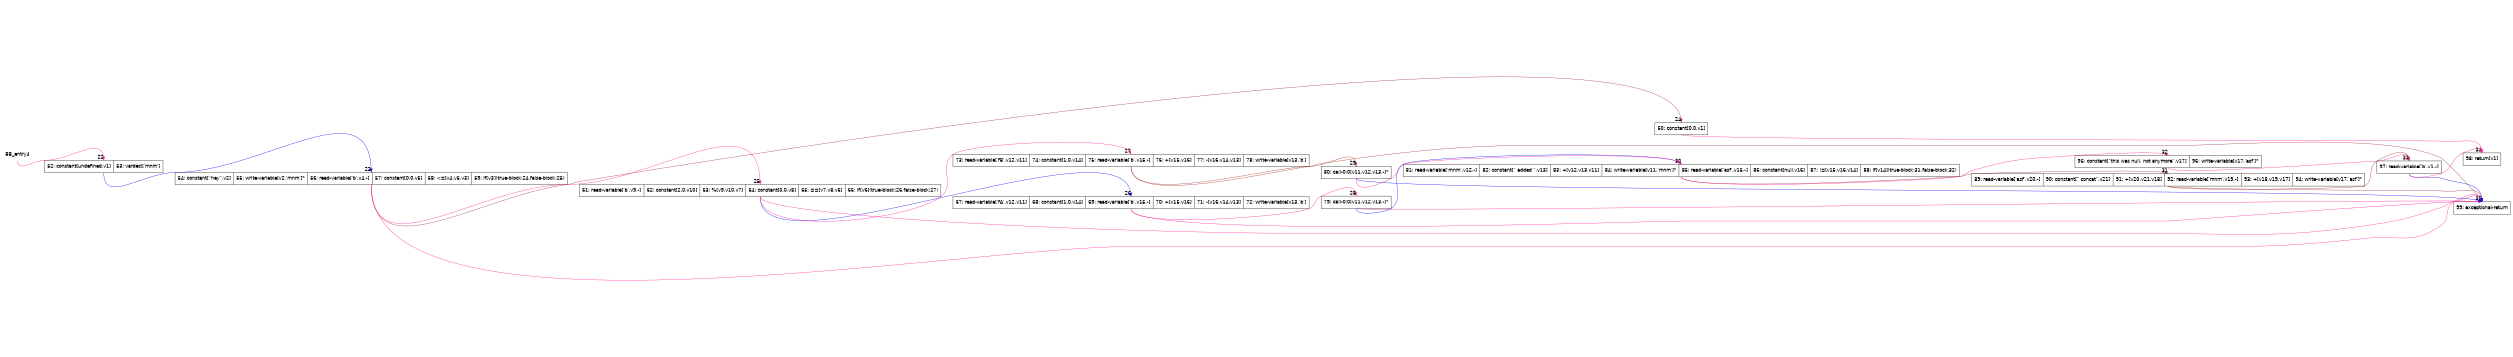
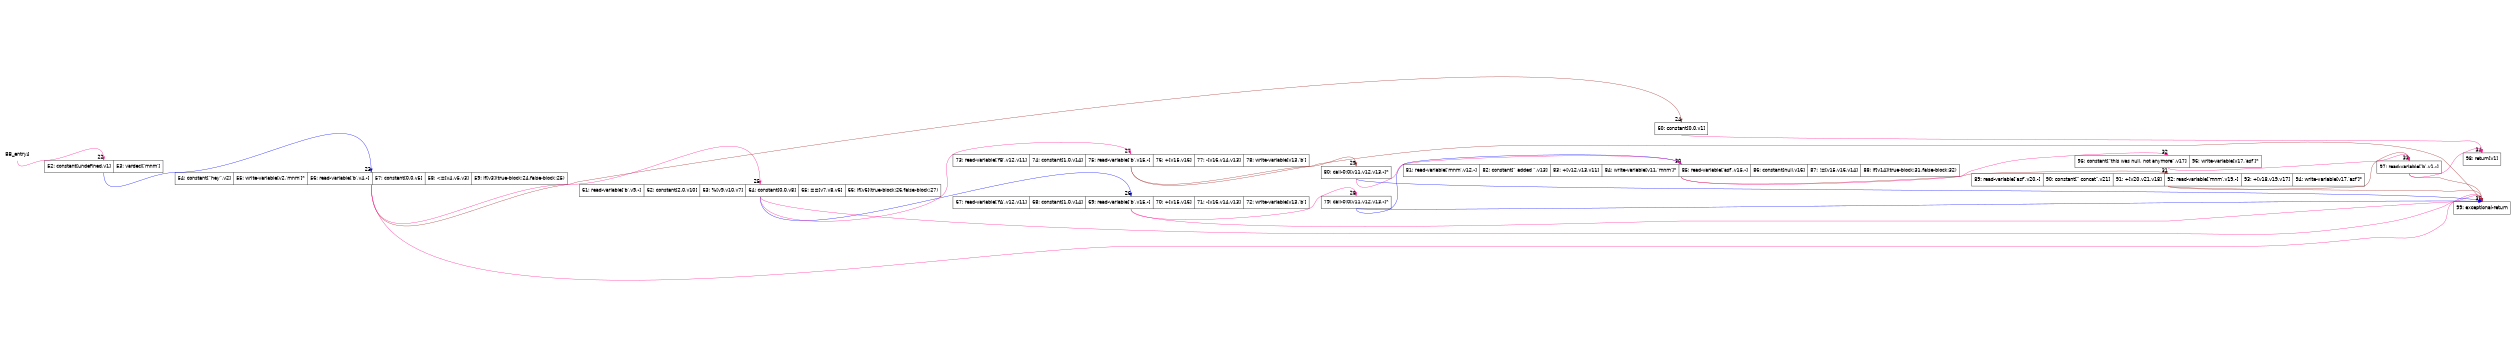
(2448, 180) -> (2448, 180)
(1917, 205) -> (1917, 205)
